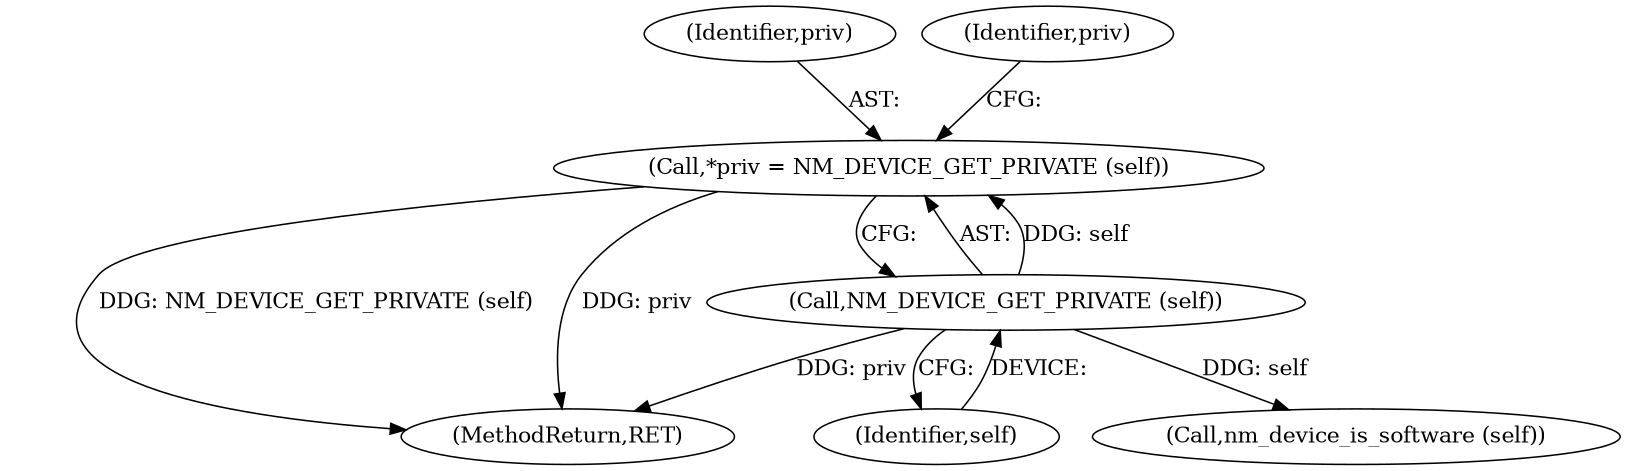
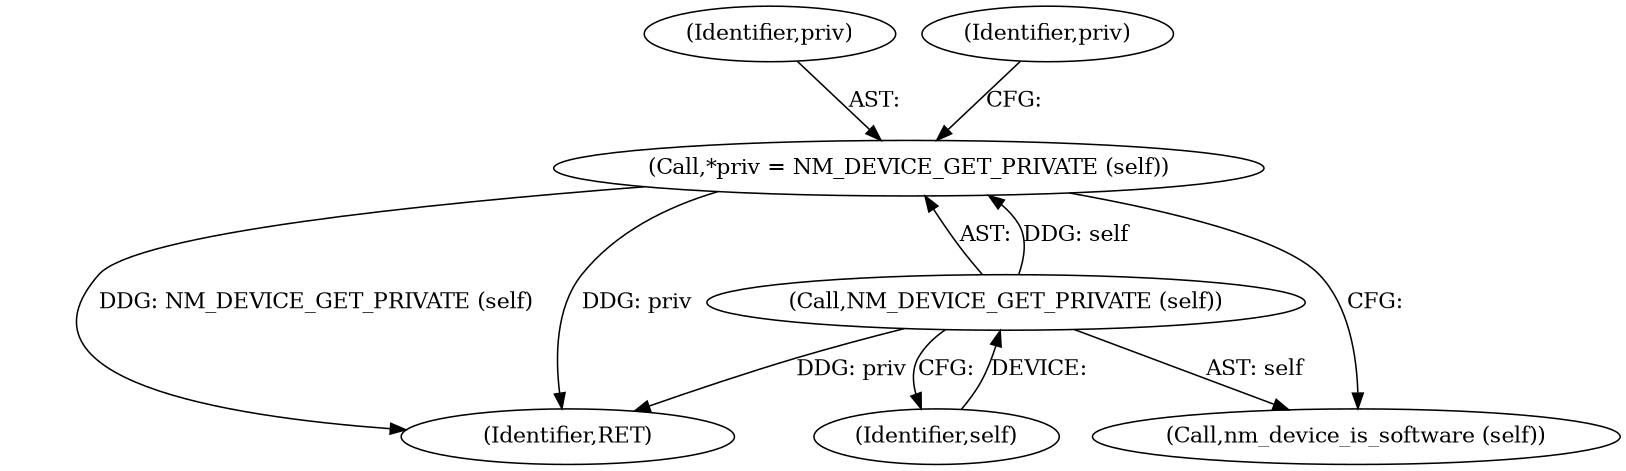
(856, 234) -> (1259, 241)
(1255, 370) -> (1255, 370)
(568, 437) -> (568, 437)
